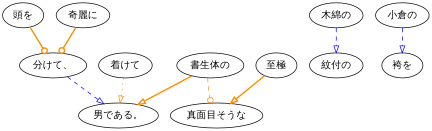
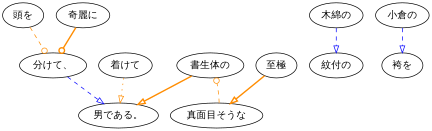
(37, 38) -> (37, 38)
(208, 88) -> (218, 93)
